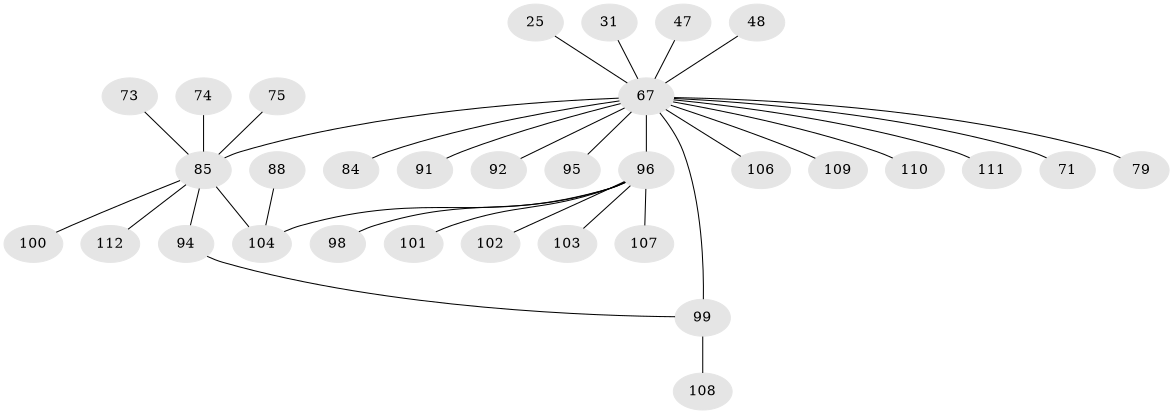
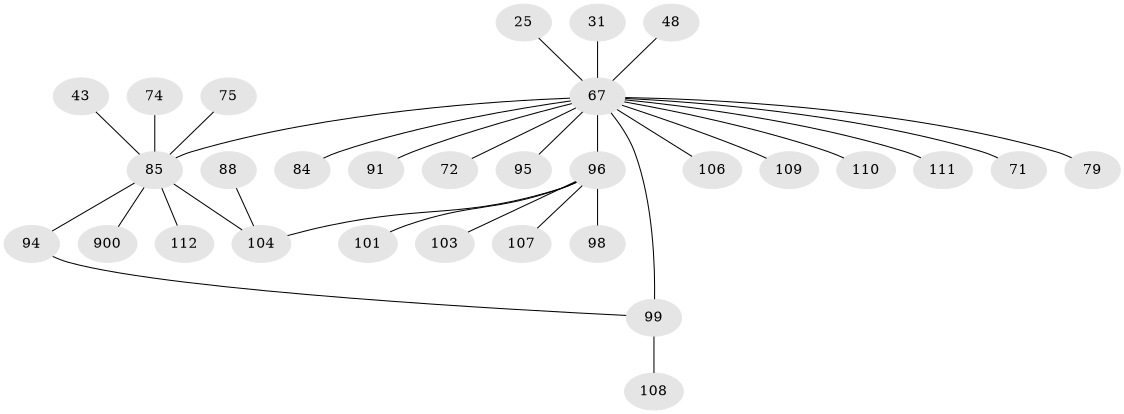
(683, 23) -> none
(130, 96) -> (81, 96)
(499, 170) -> (450, 170)
(33, 244) -> (108, 244)
(491, 244) -> none
